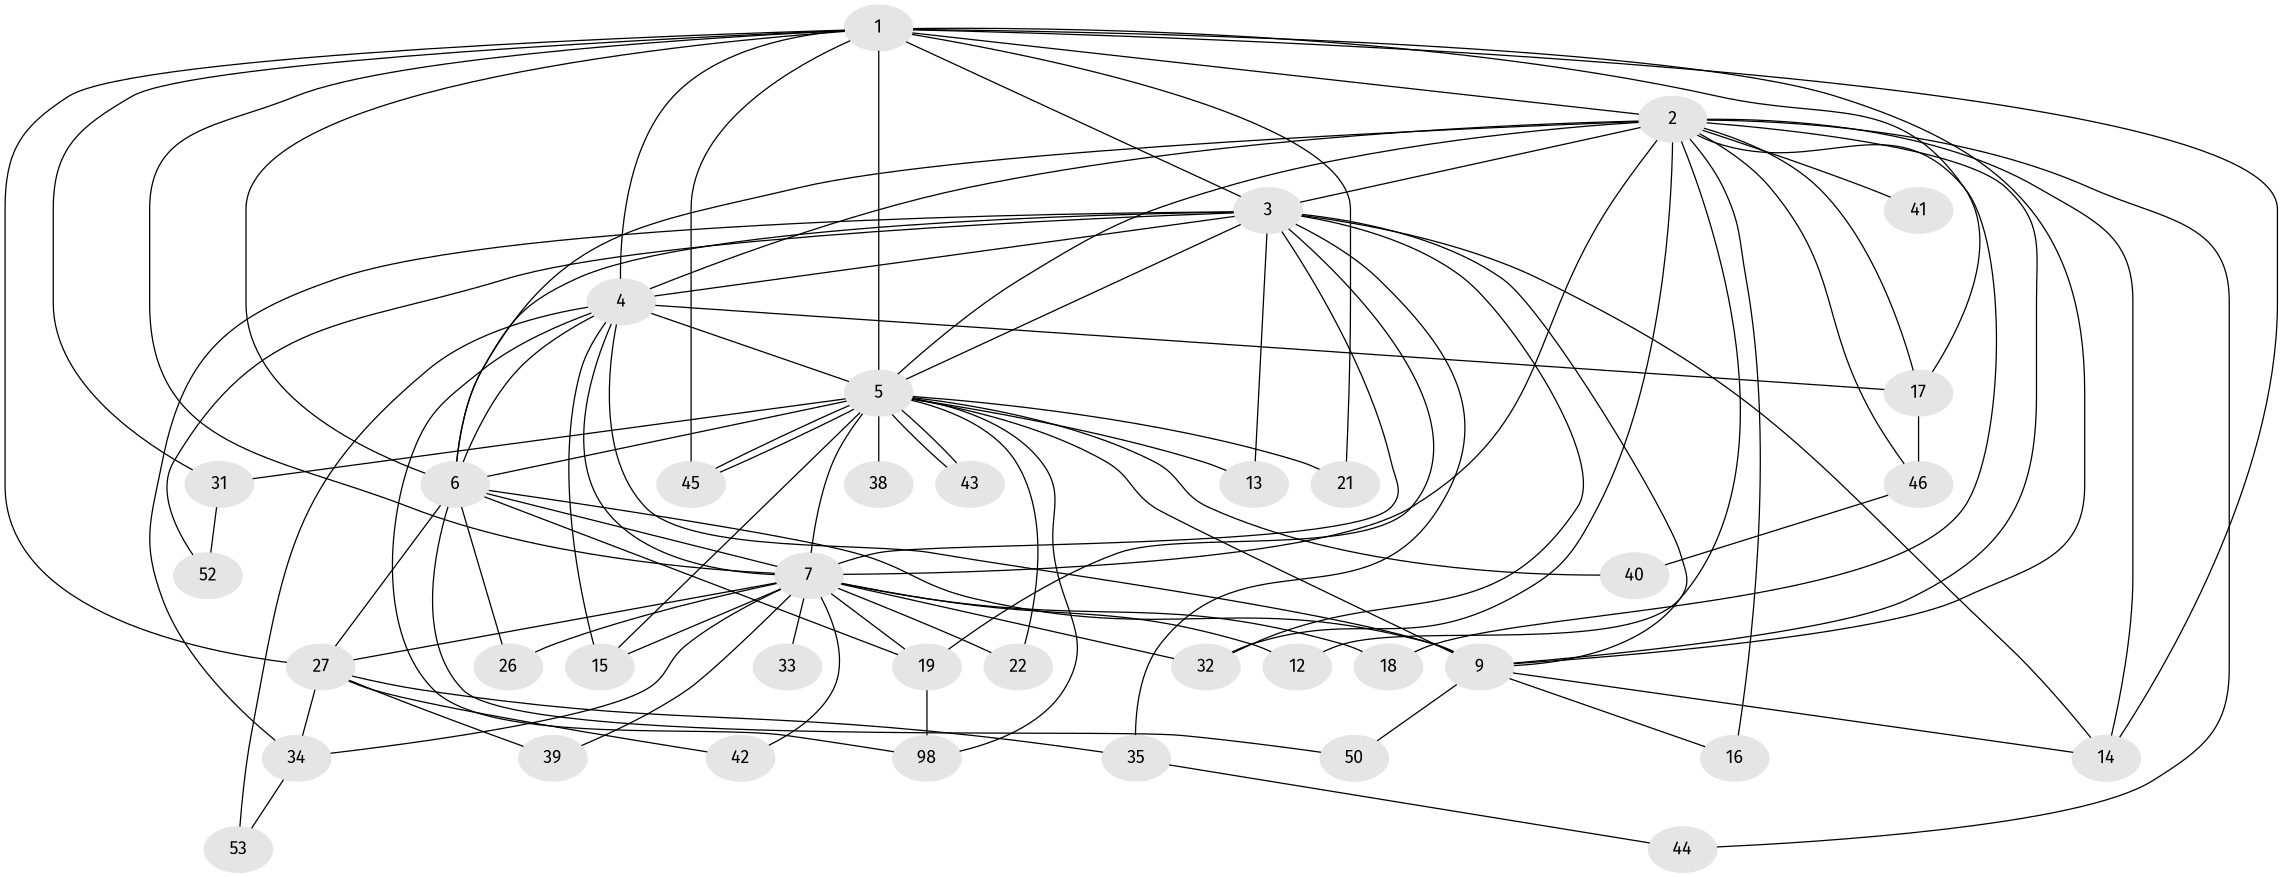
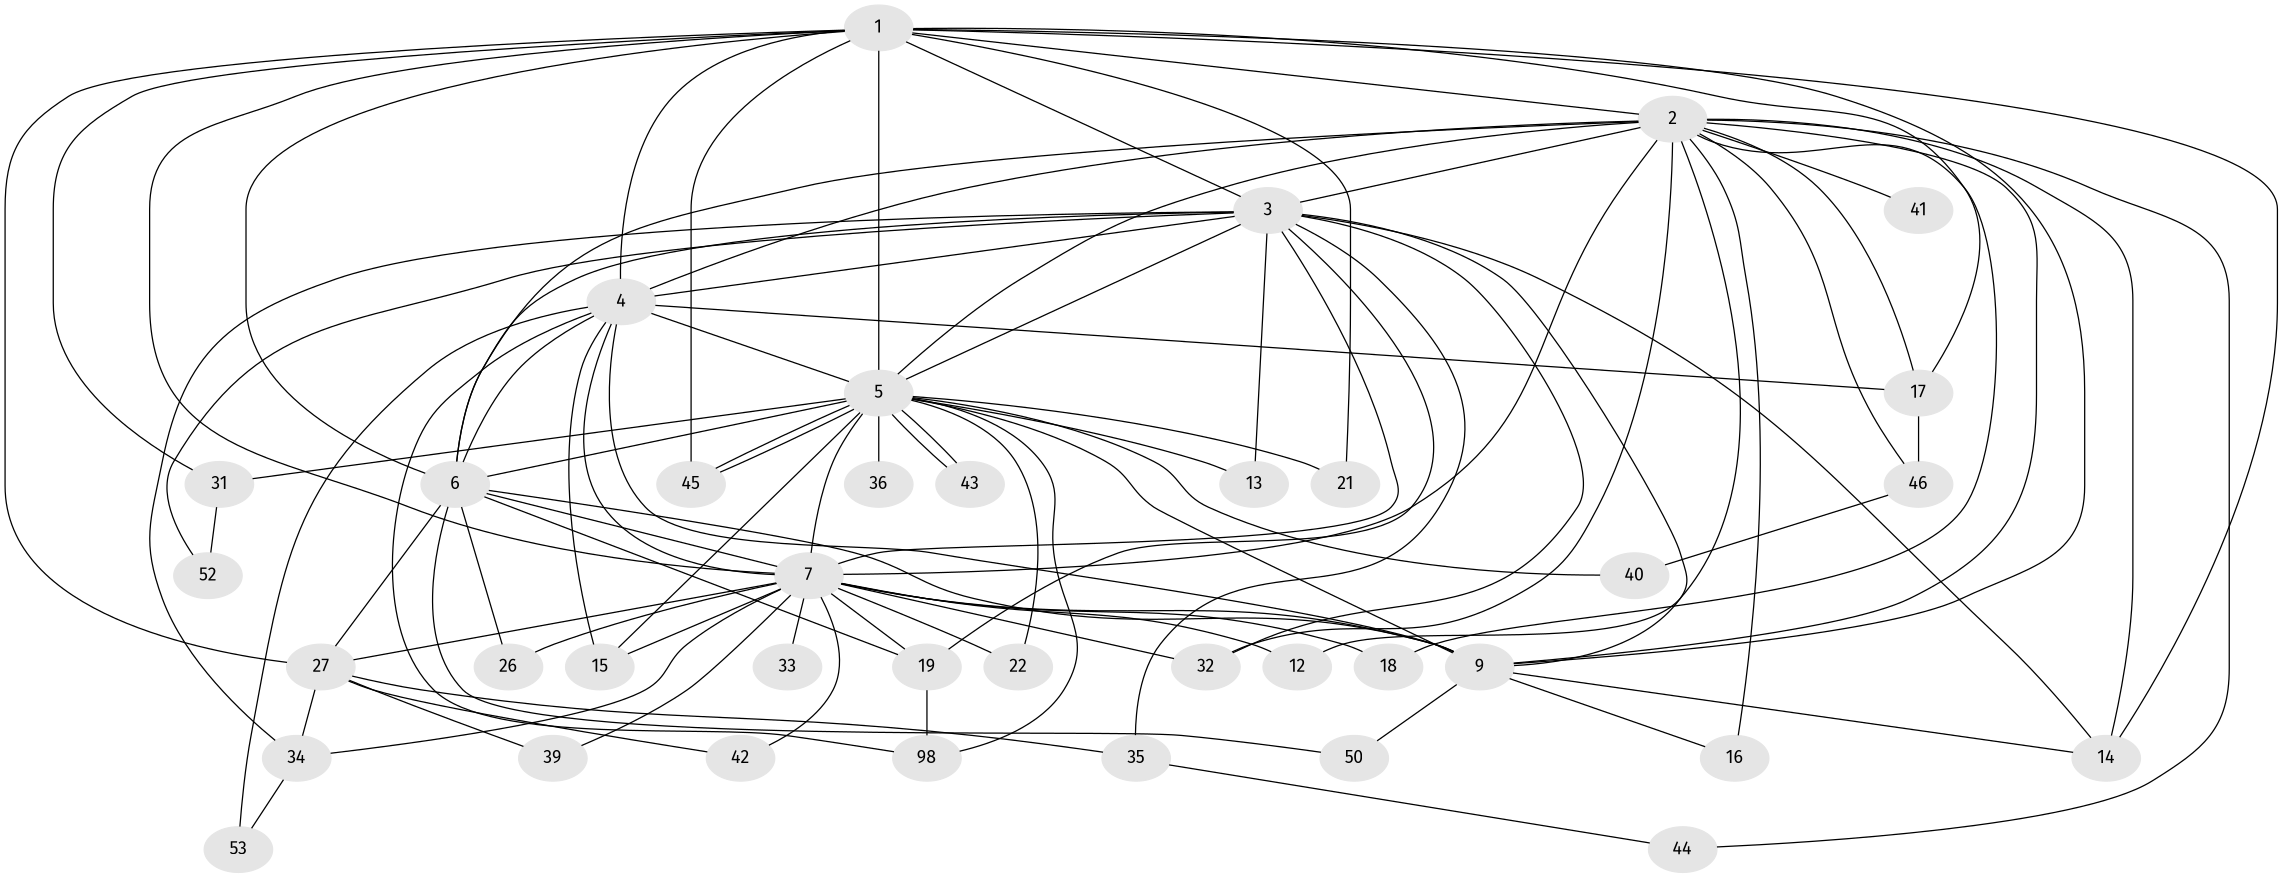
(879, 484) -> (879, 484)
none -> (1149, 611)
